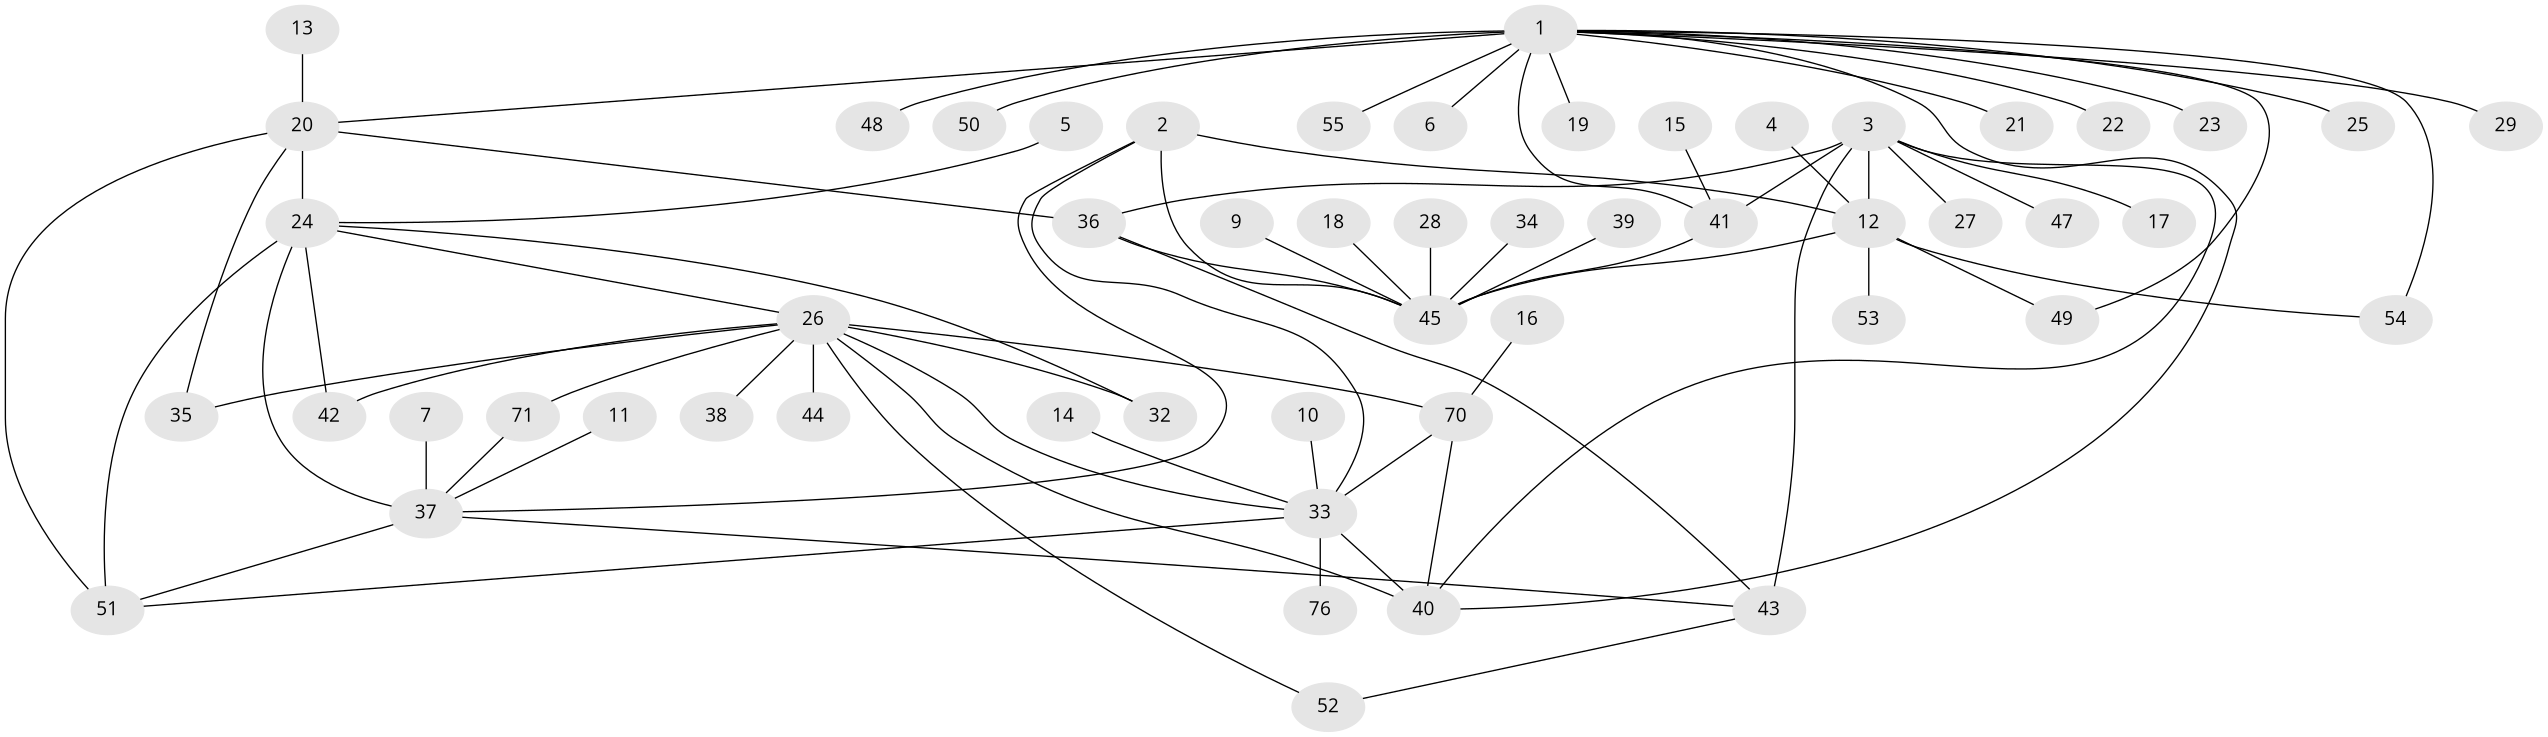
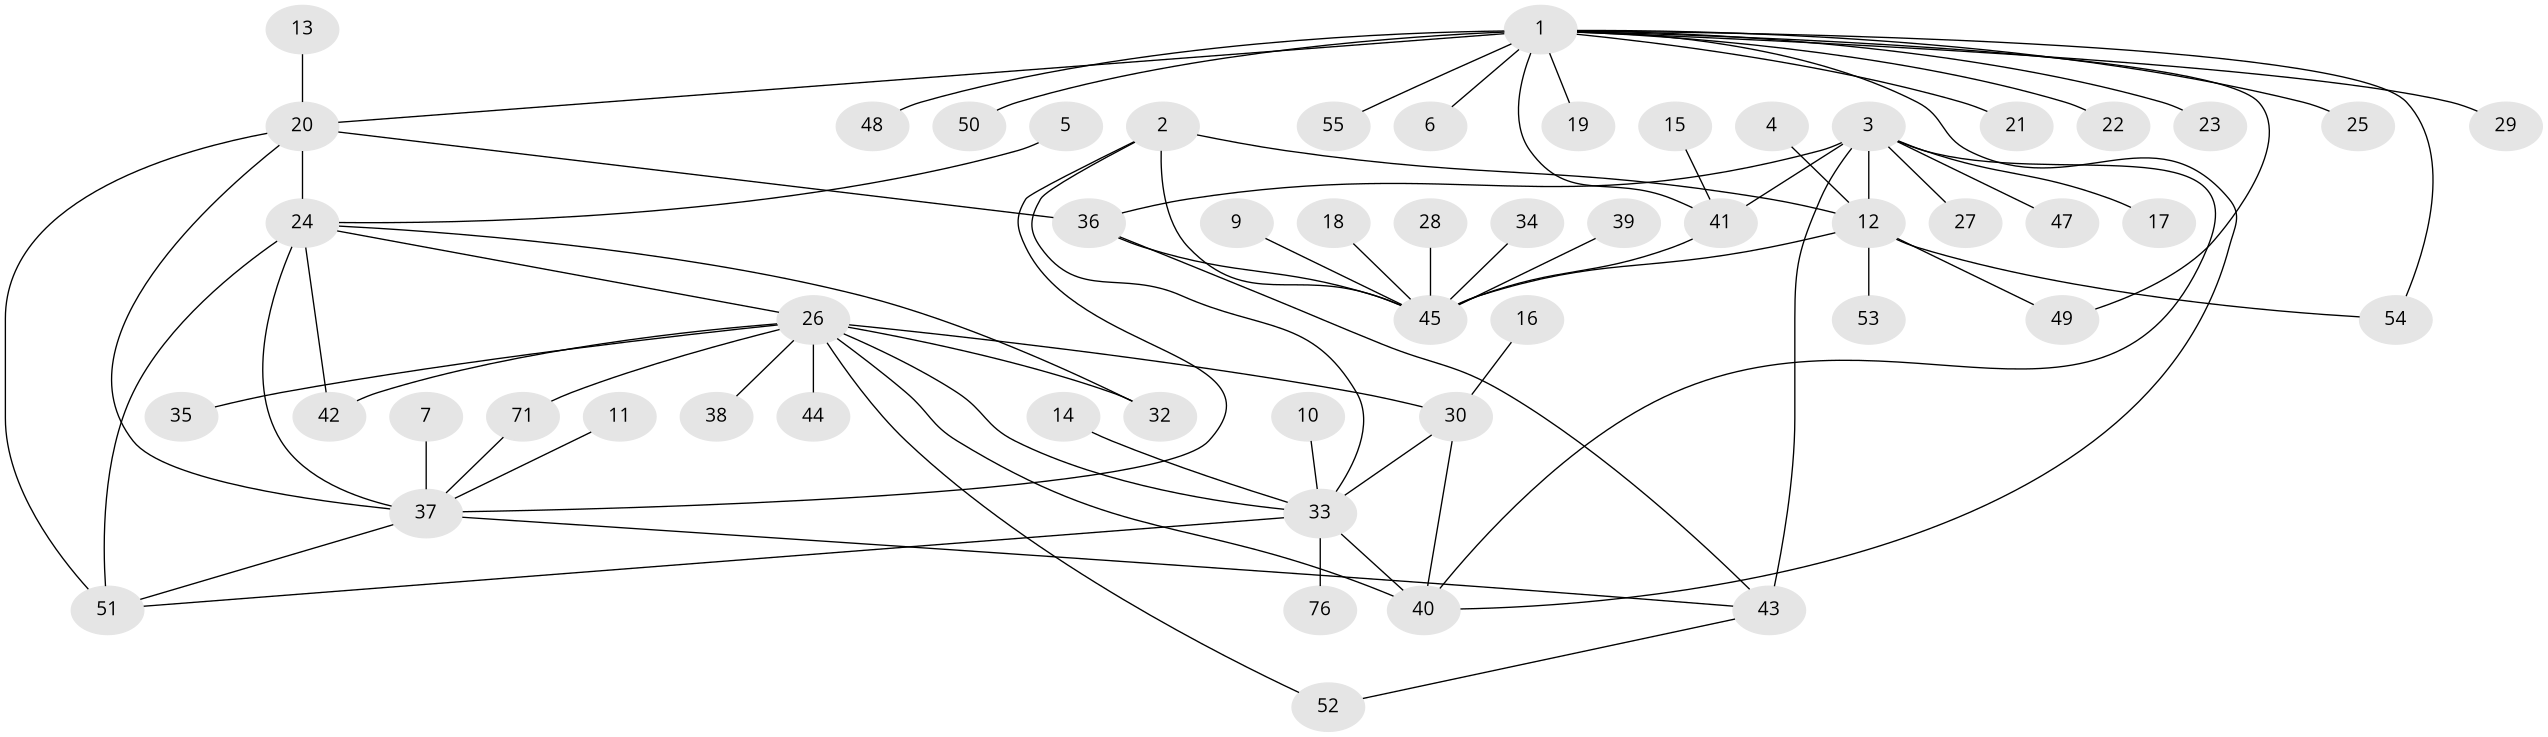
(226, 266) -> (114, 399)
(1456, 417) -> (1456, 417)
